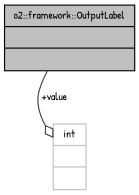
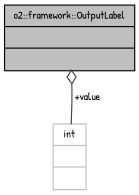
(38, 98) -> (72, 104)
